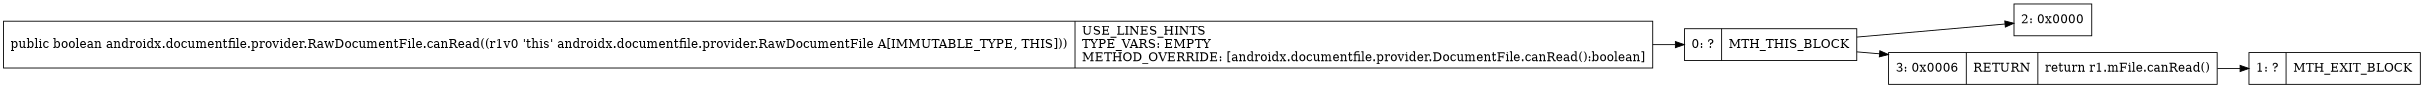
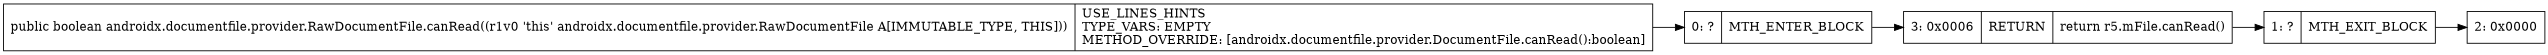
(1931, 31) -> (2447, 27)
(1789, 44) -> (1797, 27)
(2128, 68) -> (2143, 27)
